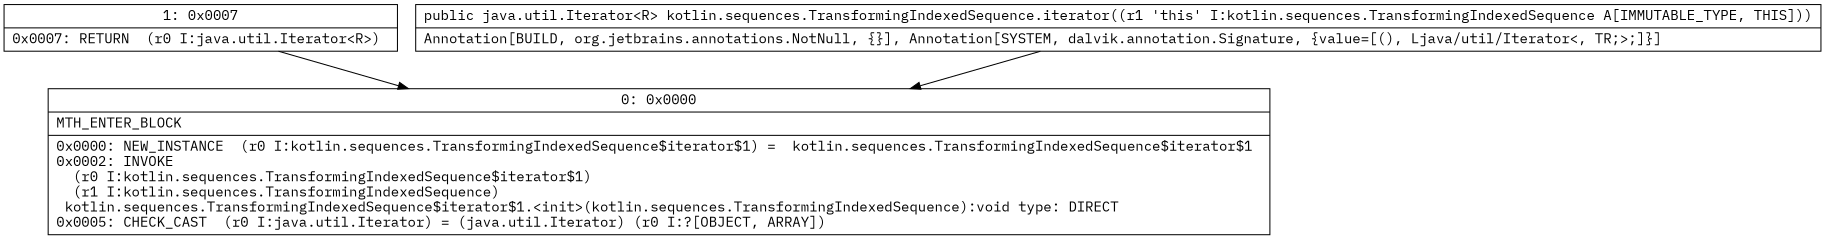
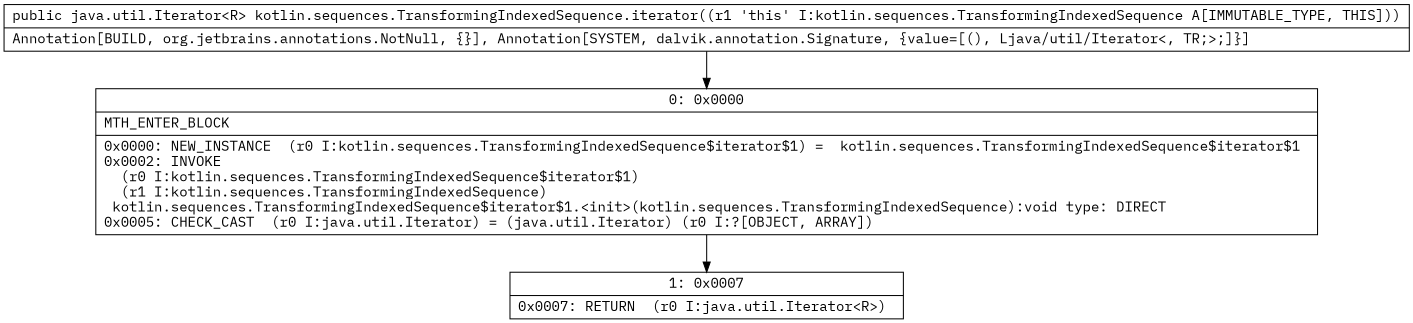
(338, 69) -> (707, 248)
